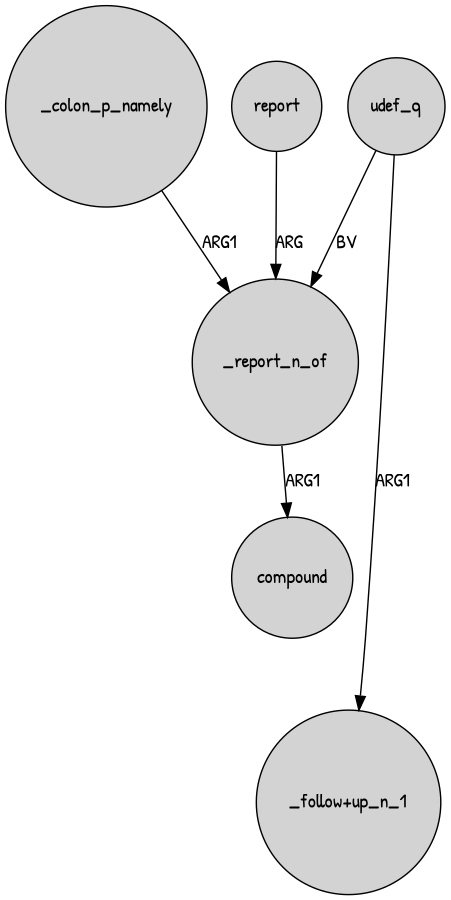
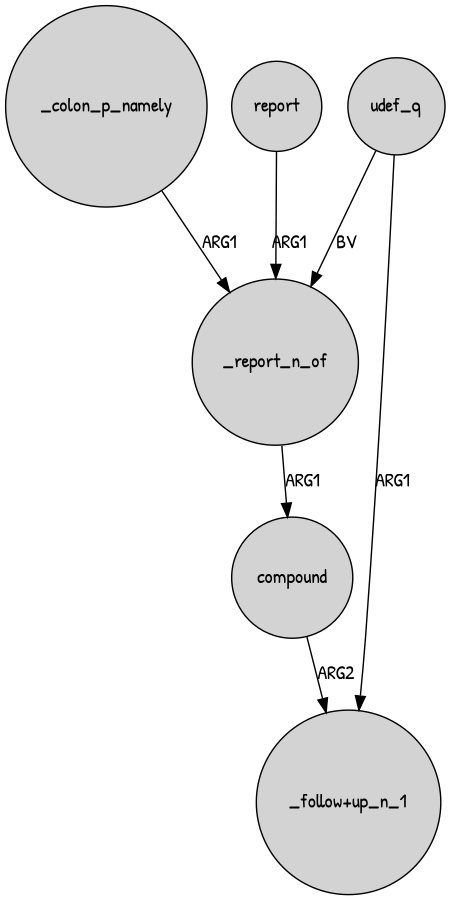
(289, 243) -> (289, 243)
none -> (315, 668)
